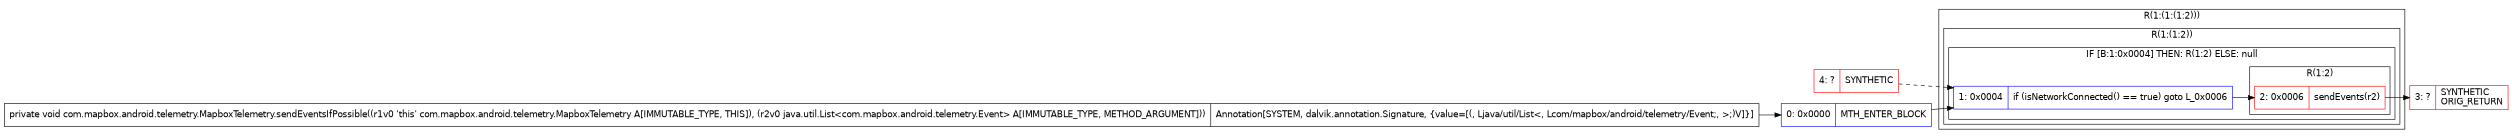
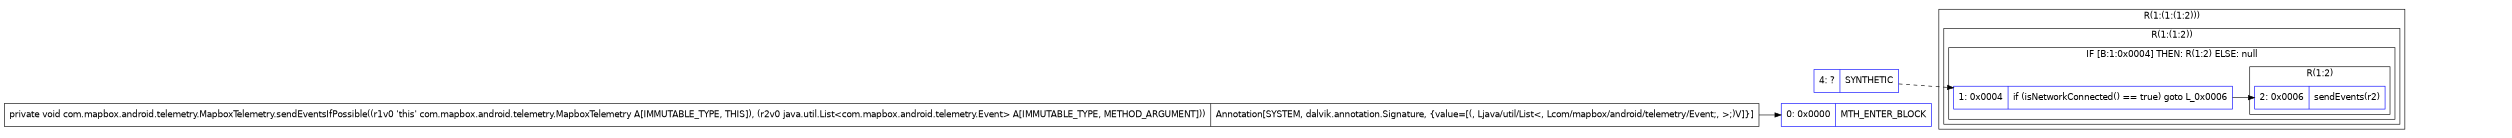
(1856, 81) -> (1856, 81)
(2320, 98) -> (2320, 98)
(2459, 98) -> none
(1939, 109) -> none
